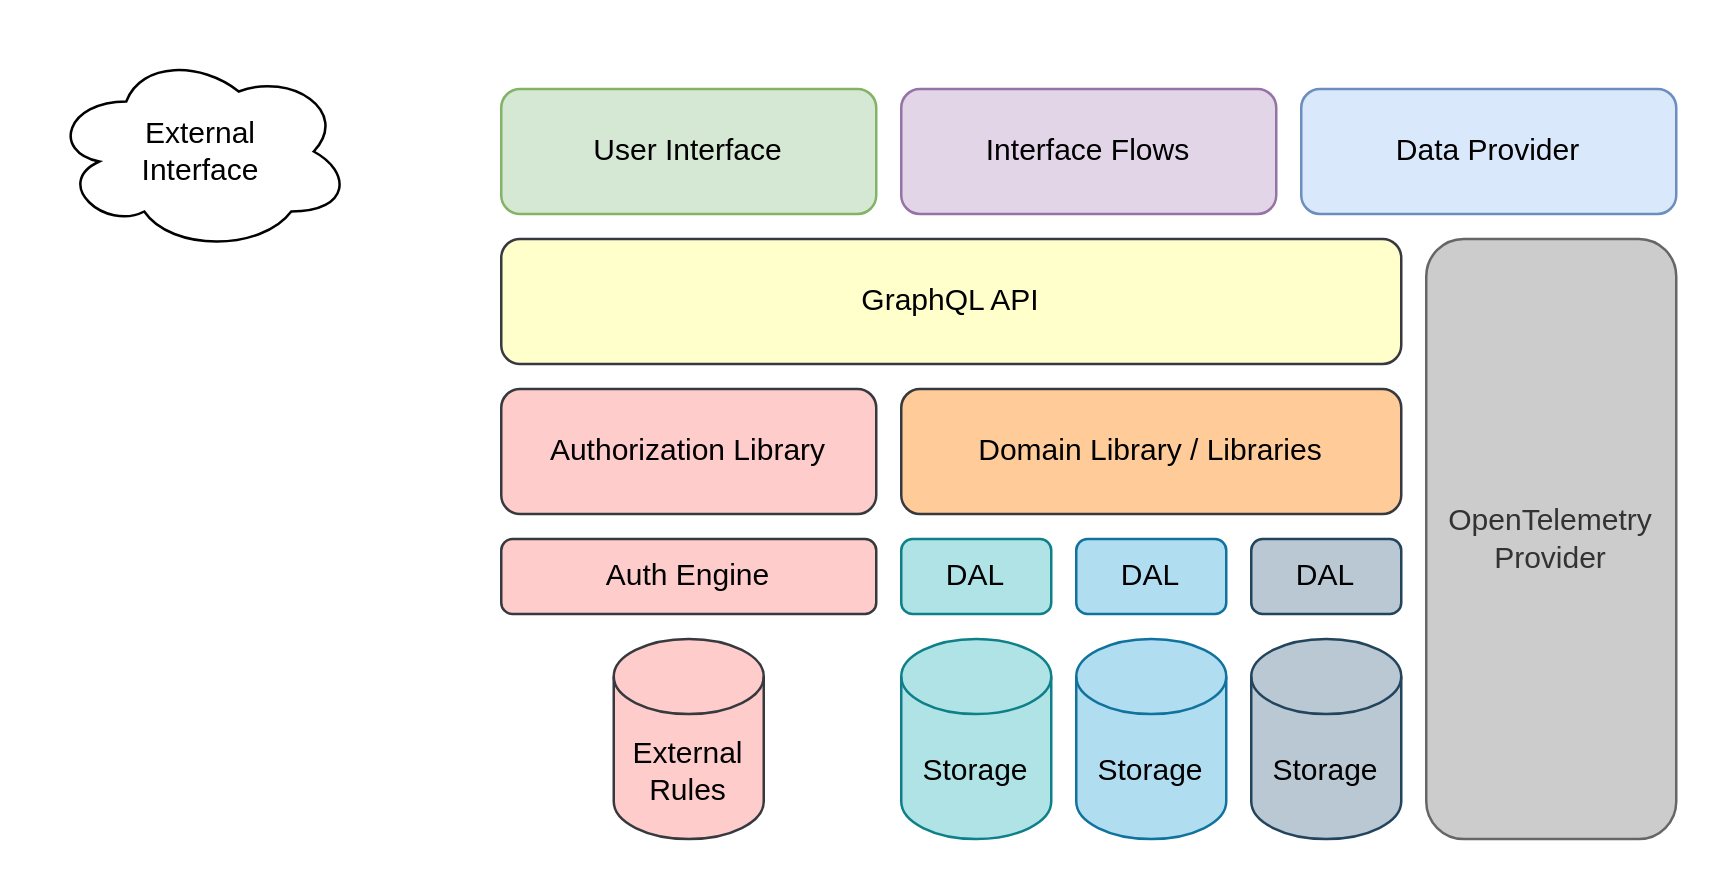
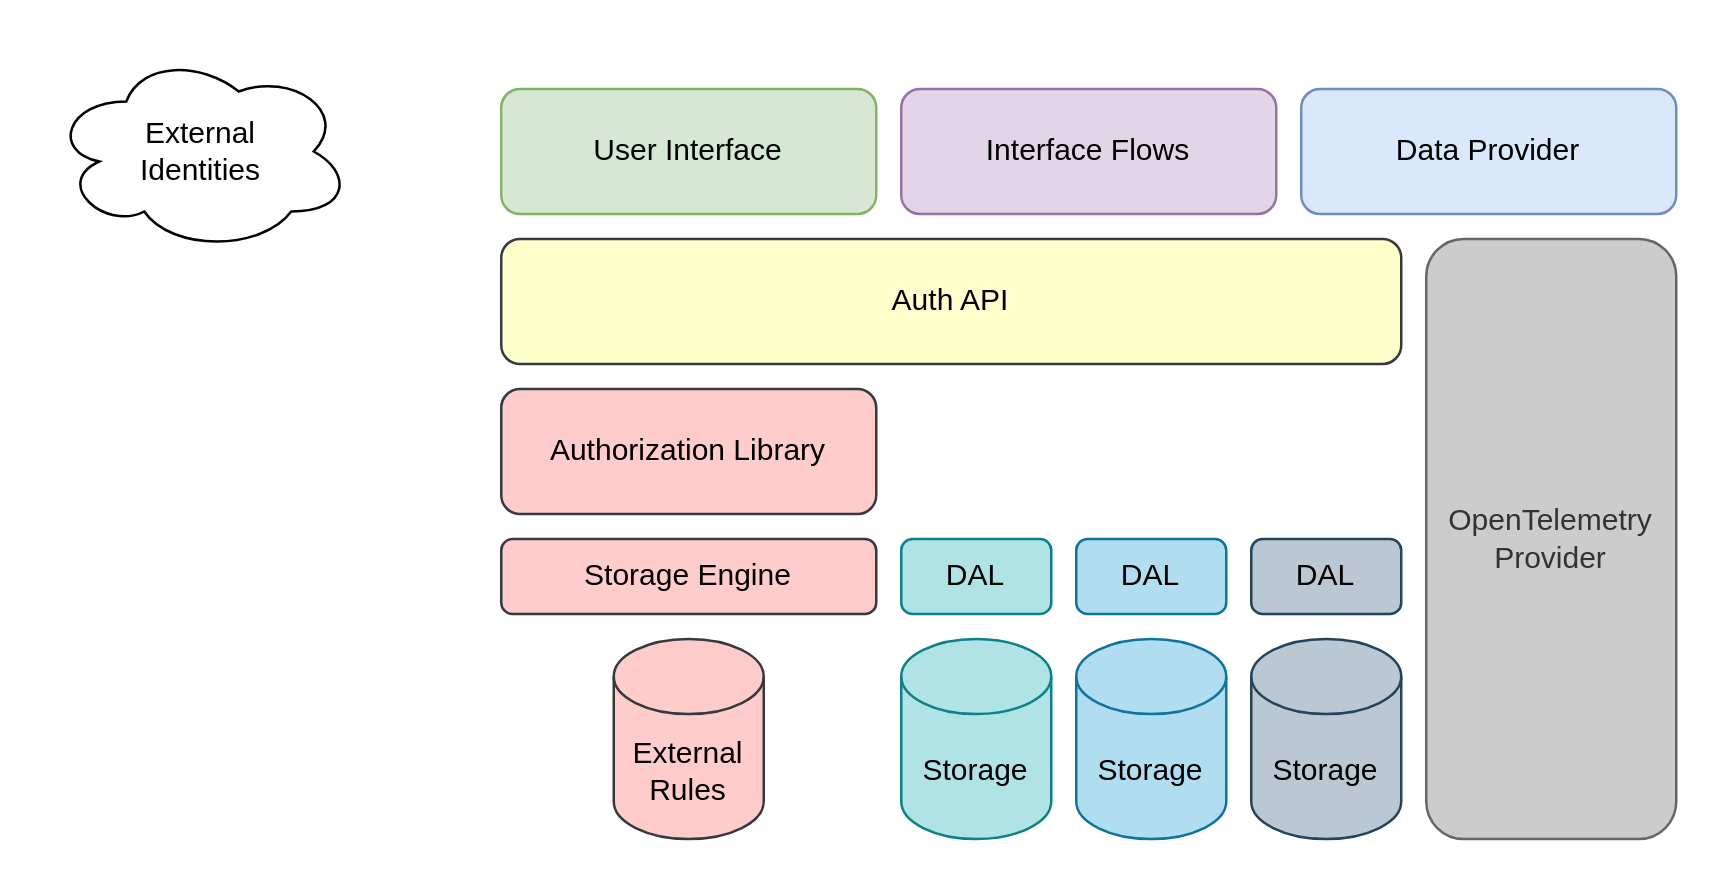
(201, 151) -> (201, 151)
(951, 301) -> (951, 301)
(1151, 451) -> none
(689, 576) -> (689, 576)
